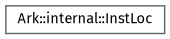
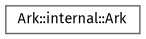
(85, 20) -> (73, 20)
